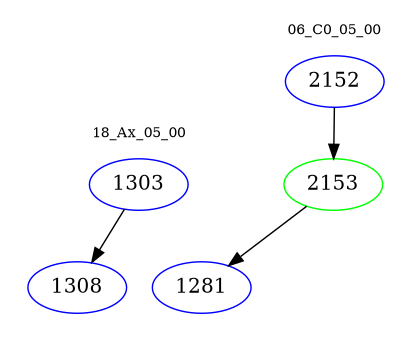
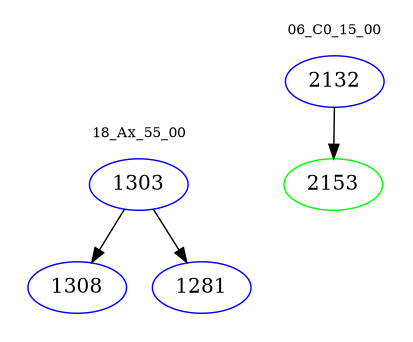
(335, 31) -> (335, 31)
(335, 82) -> (335, 82)
(139, 134) -> (139, 134)
(274, 231) -> (166, 230)
